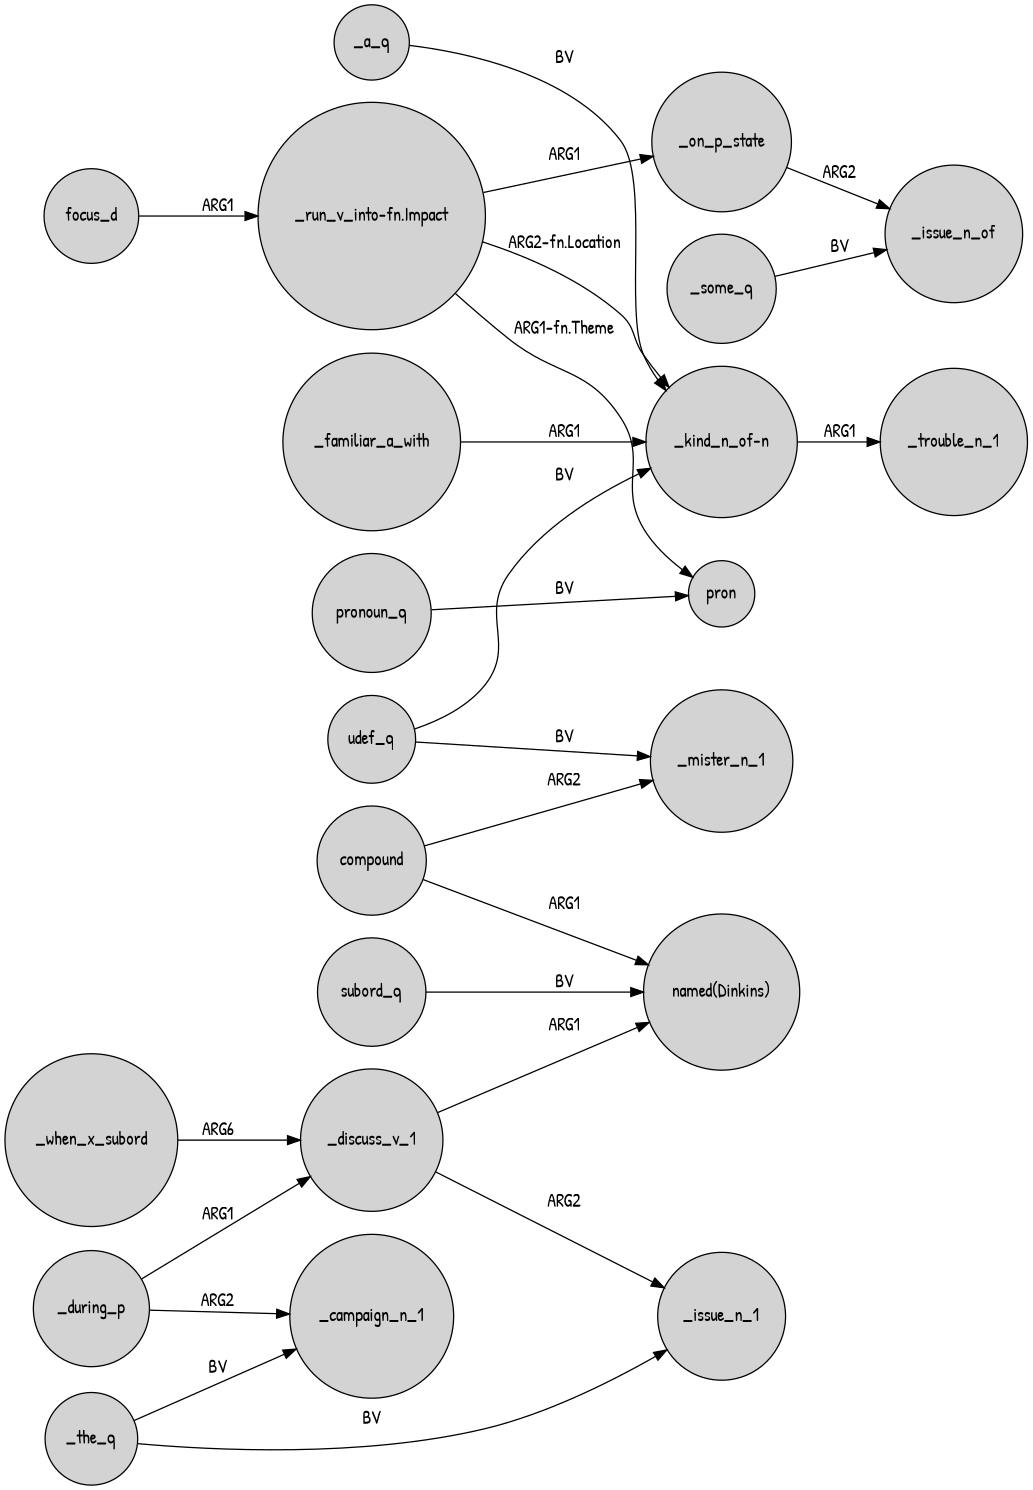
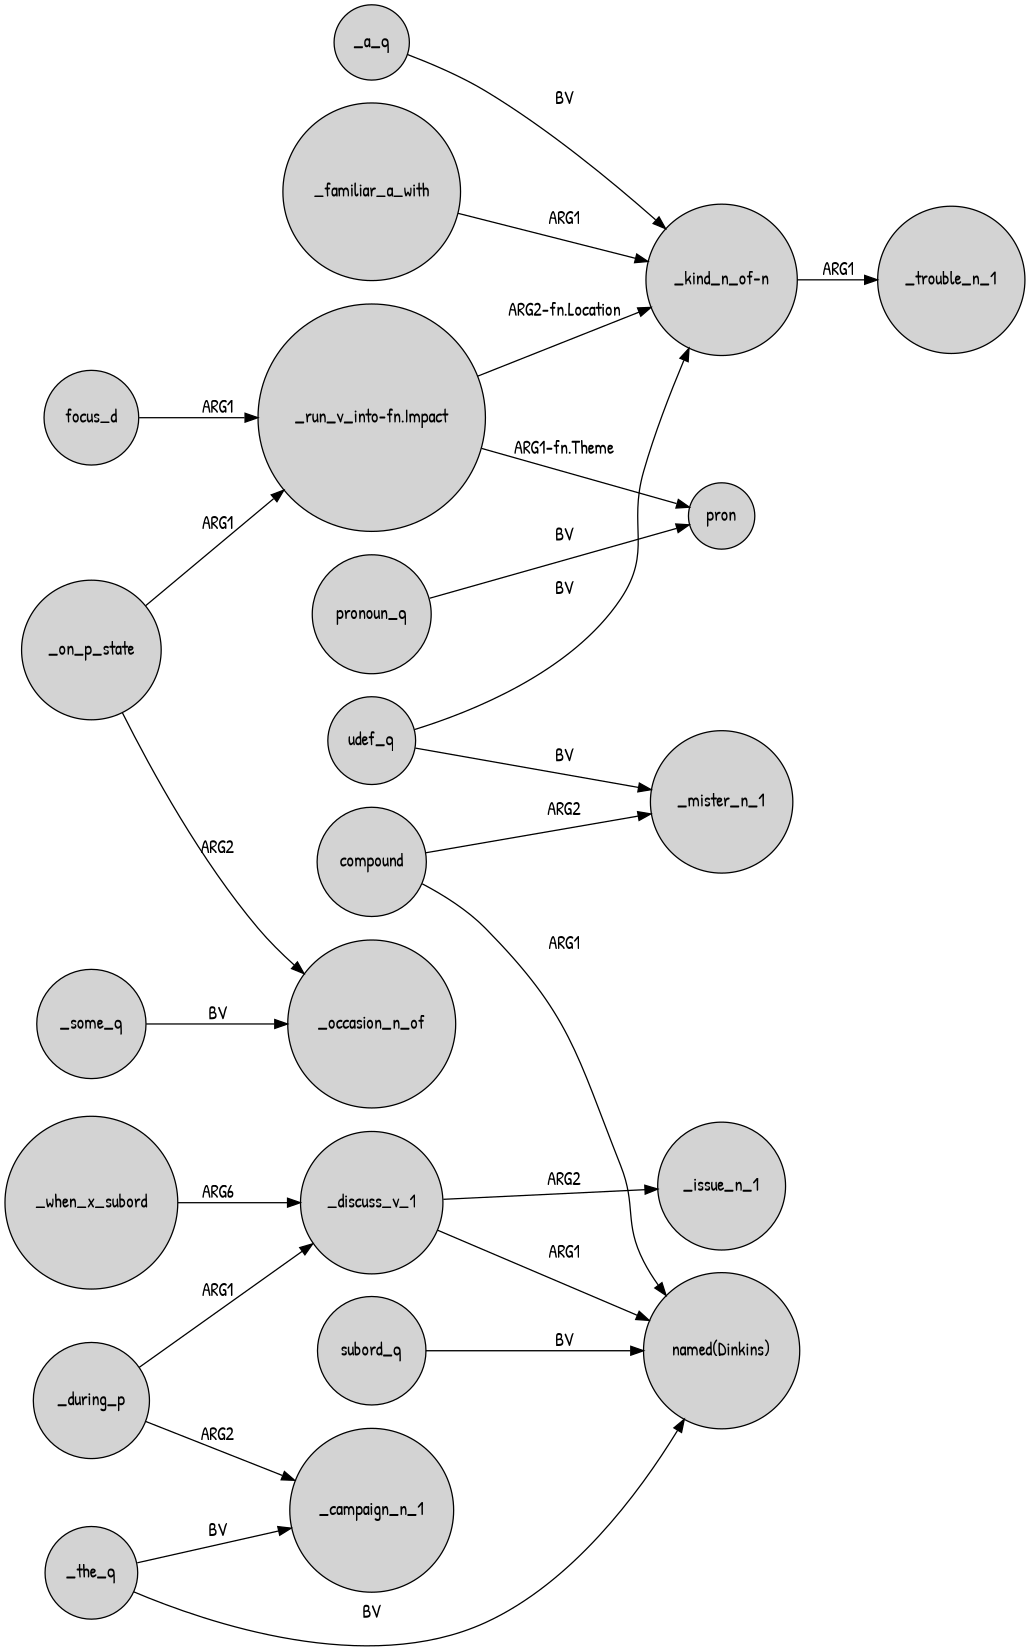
(562, 176) -> (210, 552)
(954, 234) -> (372, 1024)
(405, 1442) -> (444, 1636)
